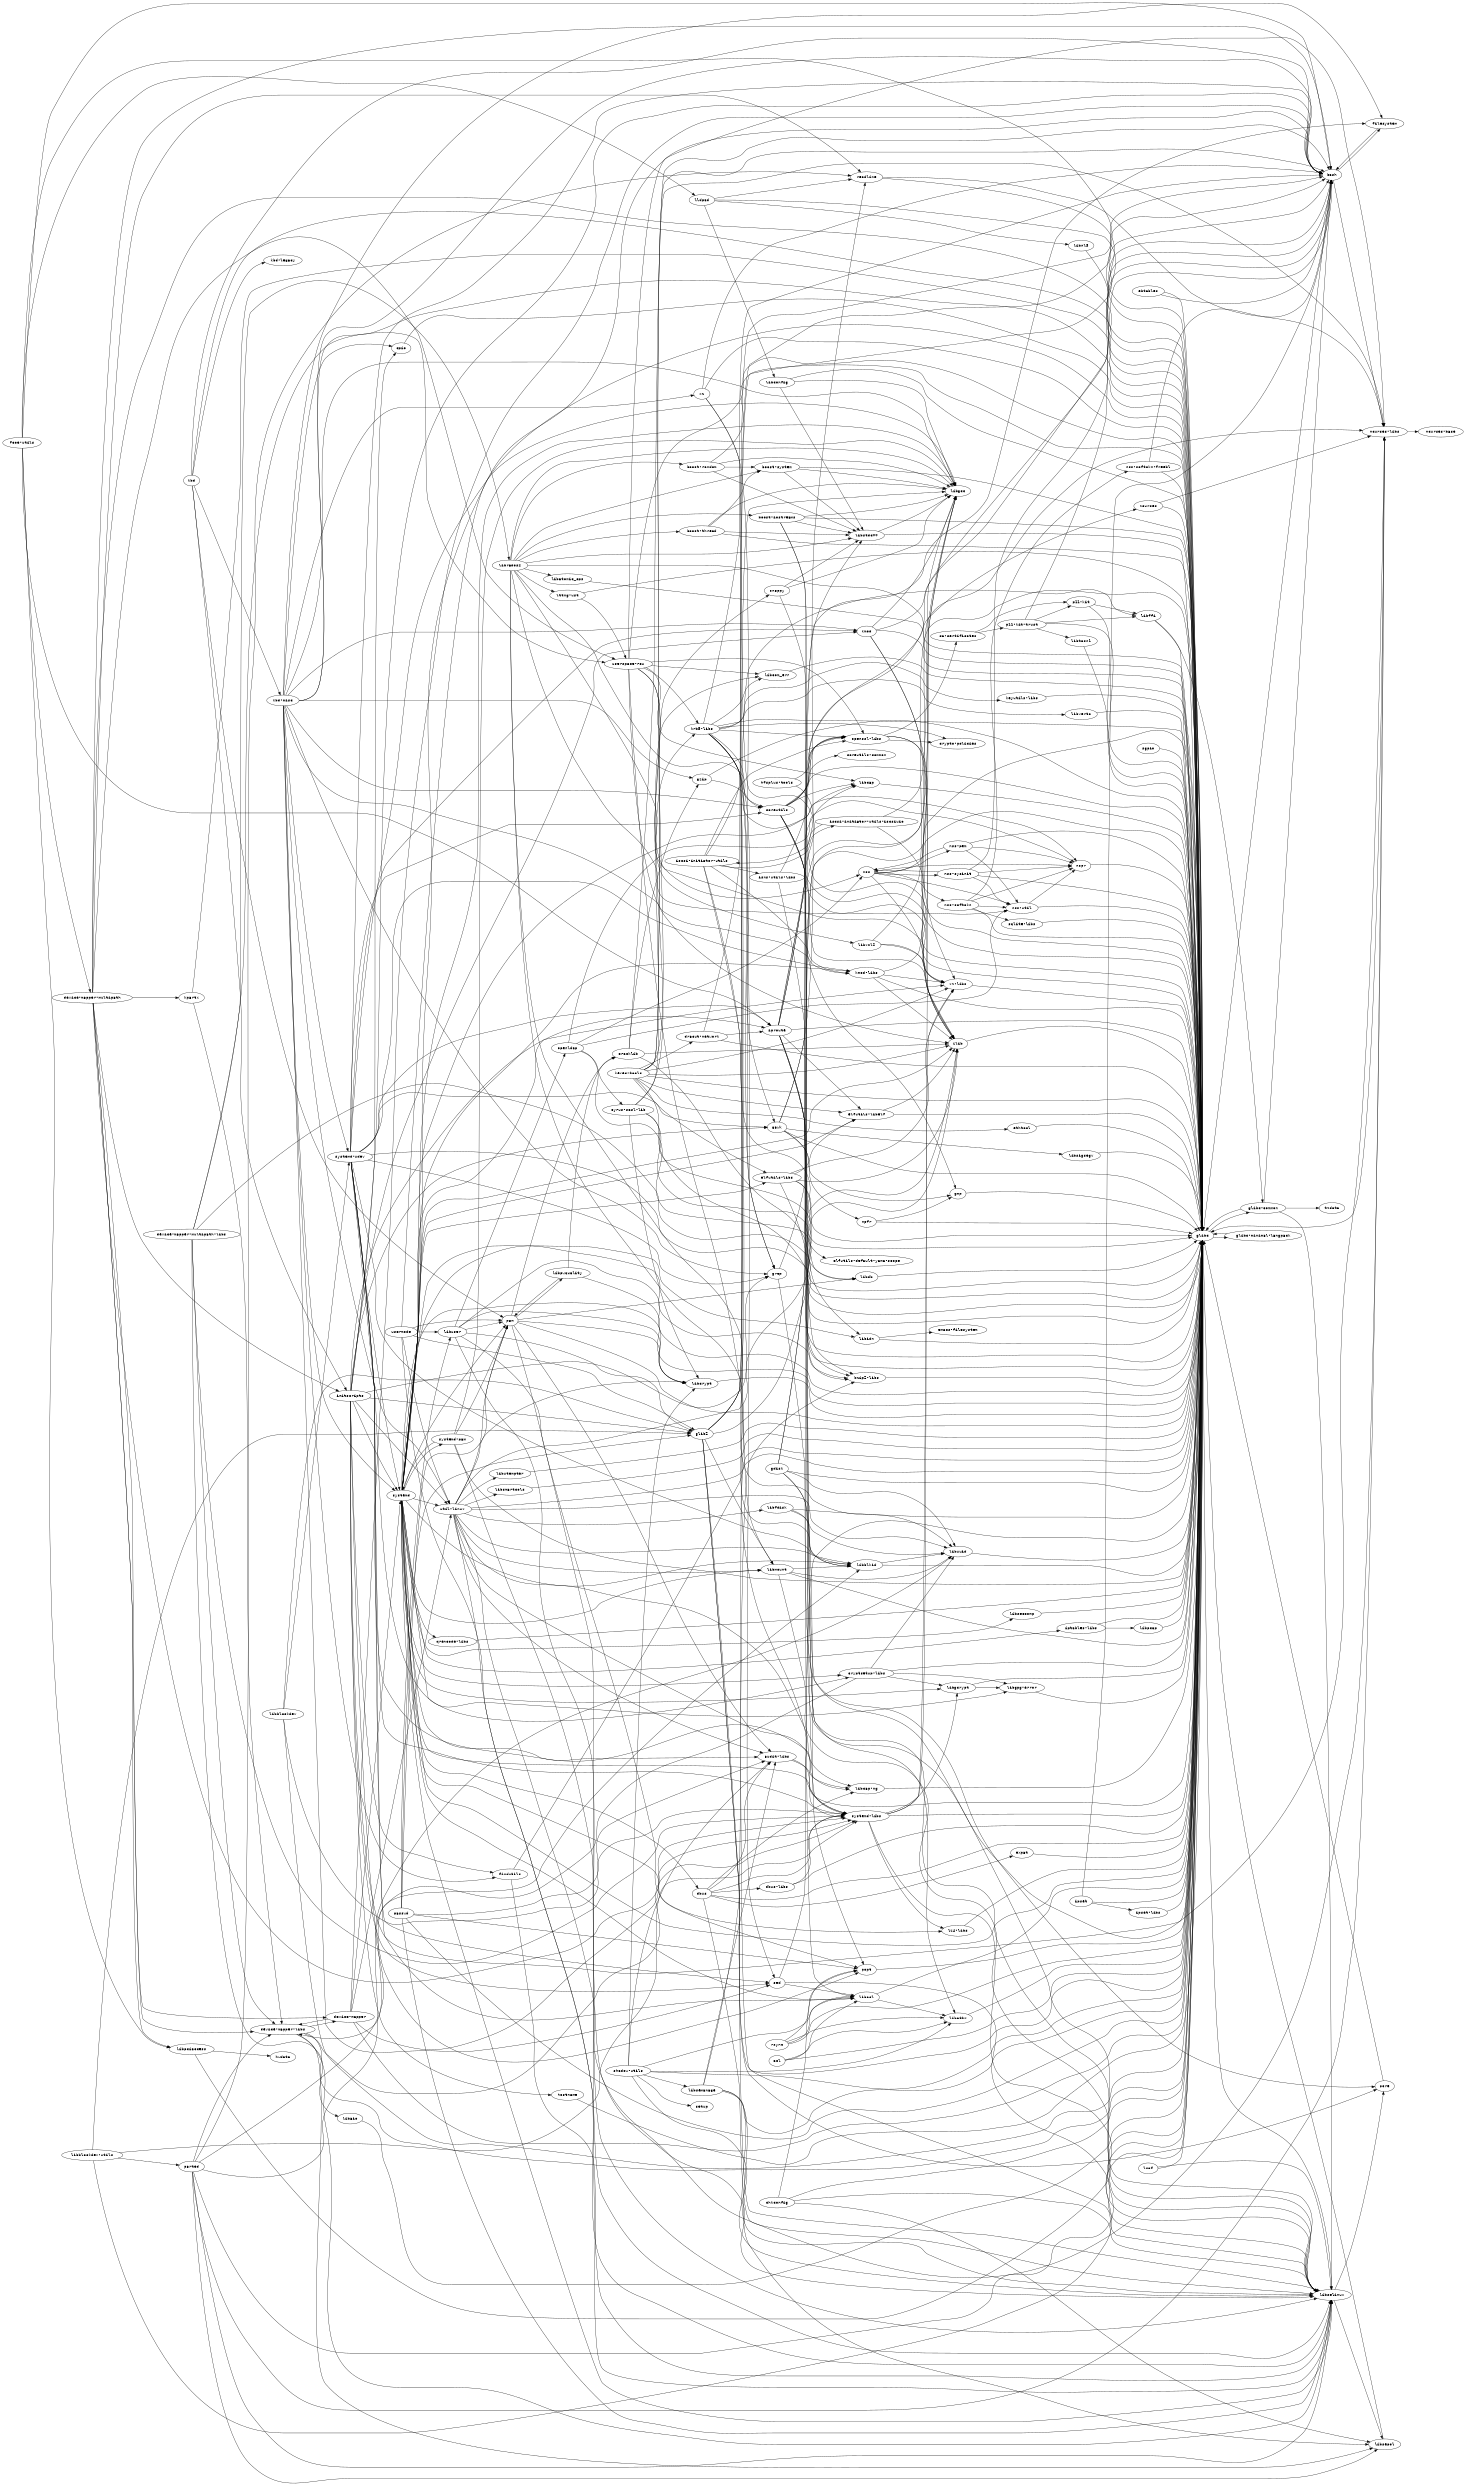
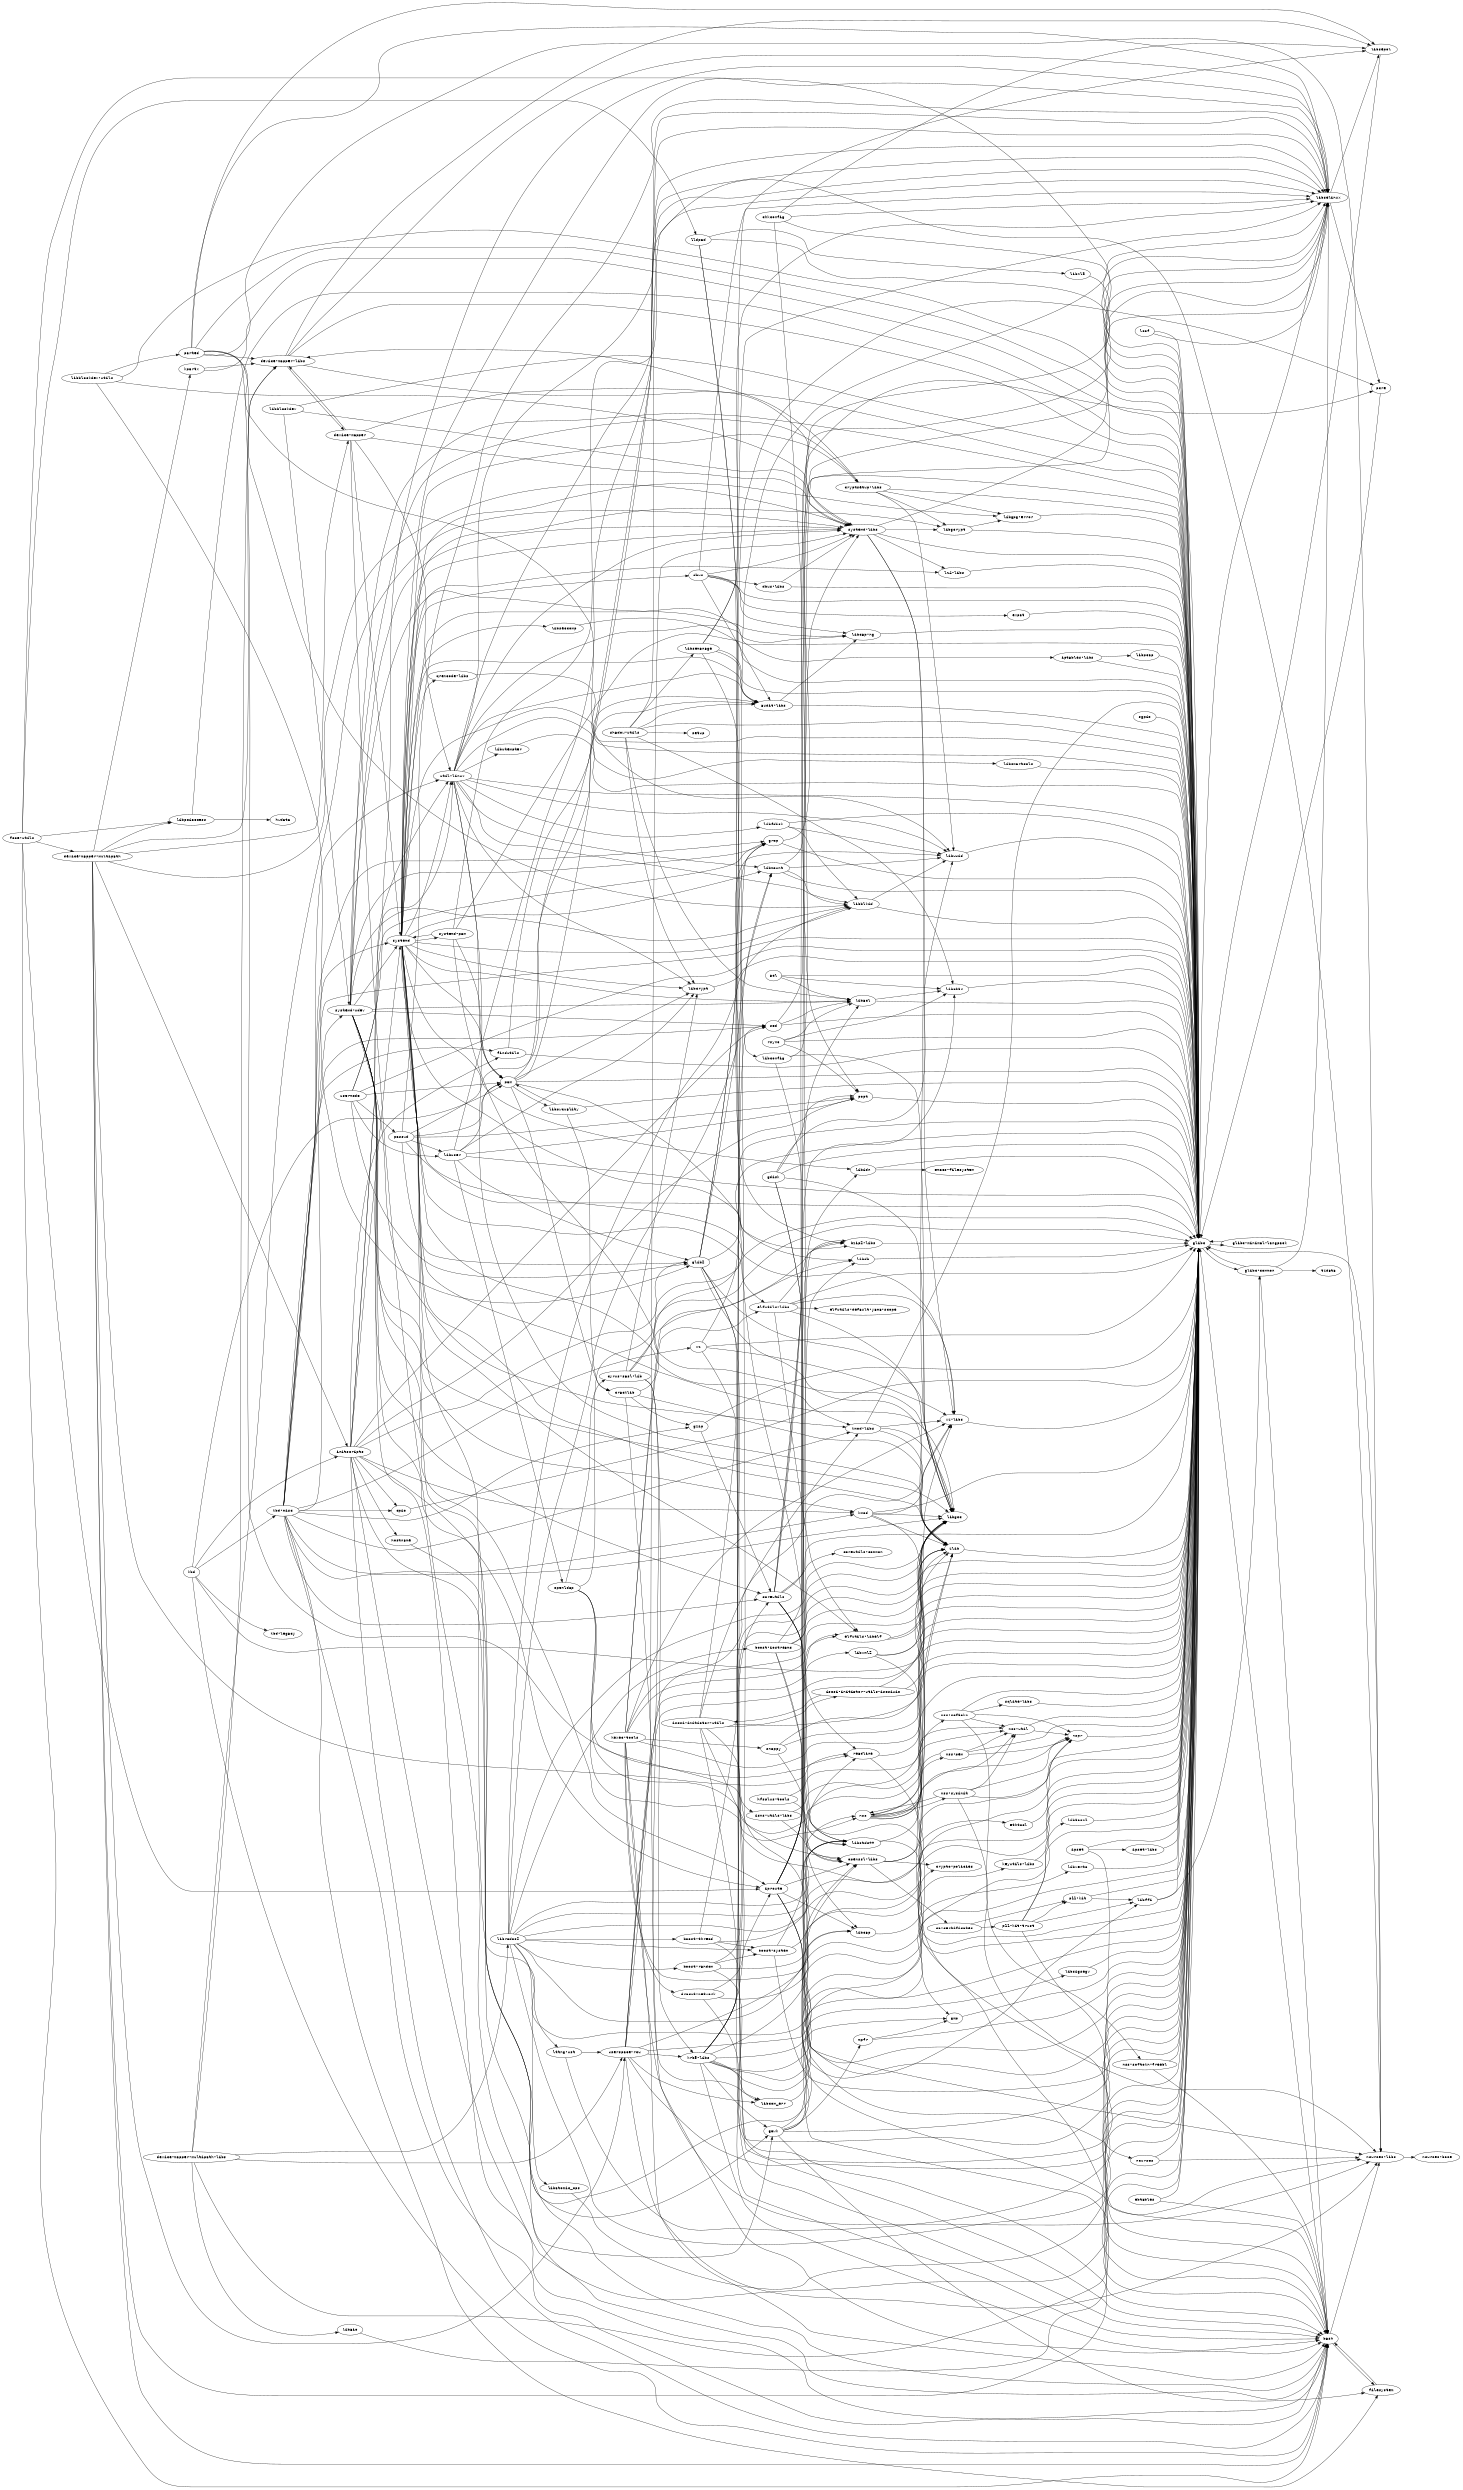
none -> (371, 1113)
(347, 1376) -> none
